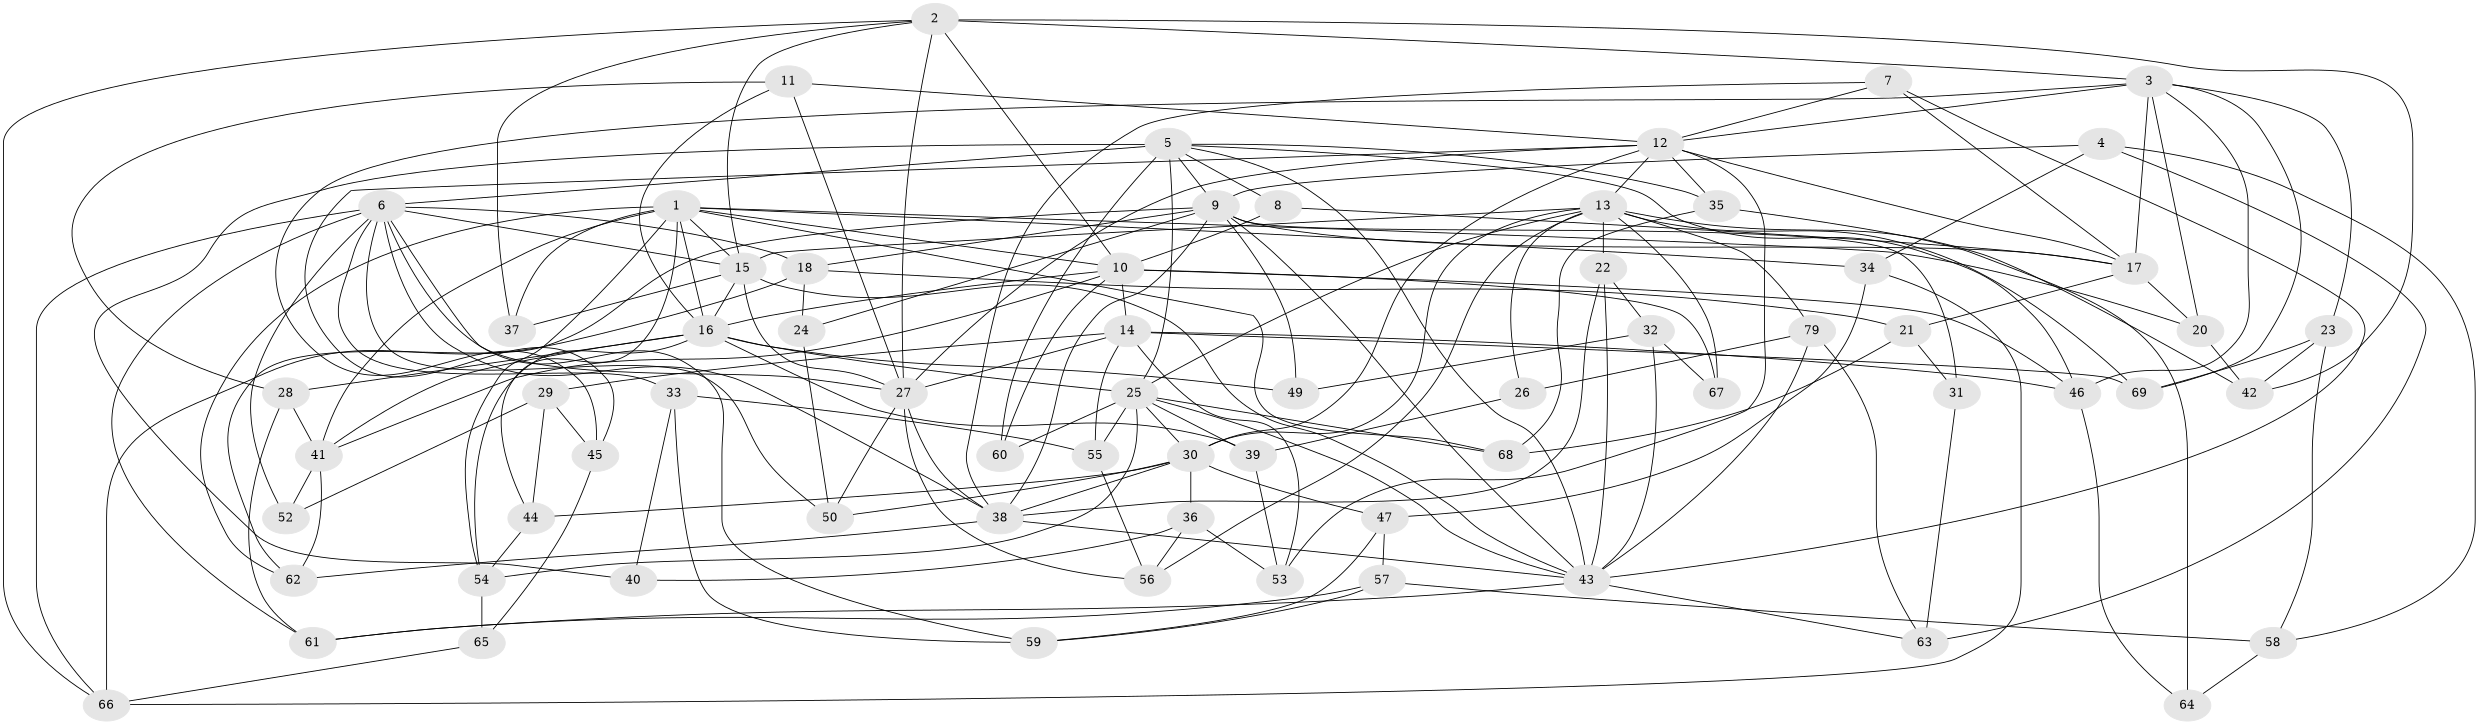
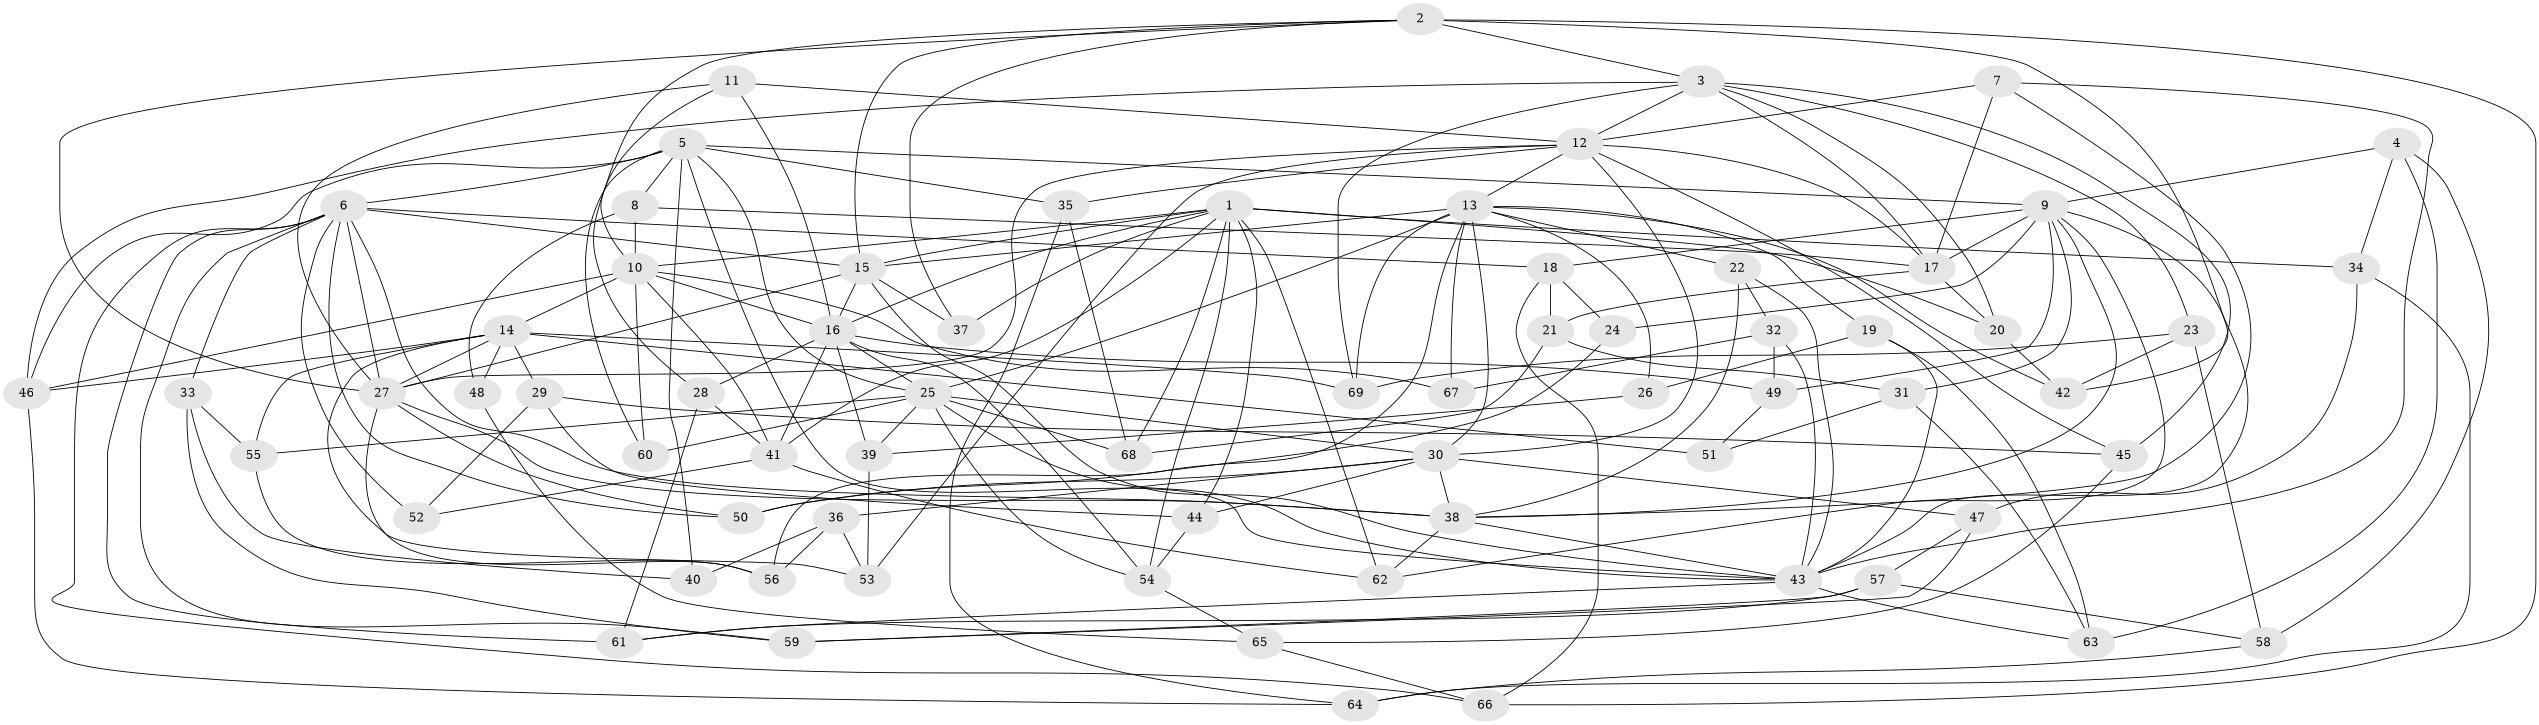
(1812, 331) -> (1869, 331)
none -> (478, 393)
none -> (1710, 456)
(1286, 693) -> (2115, 679)
